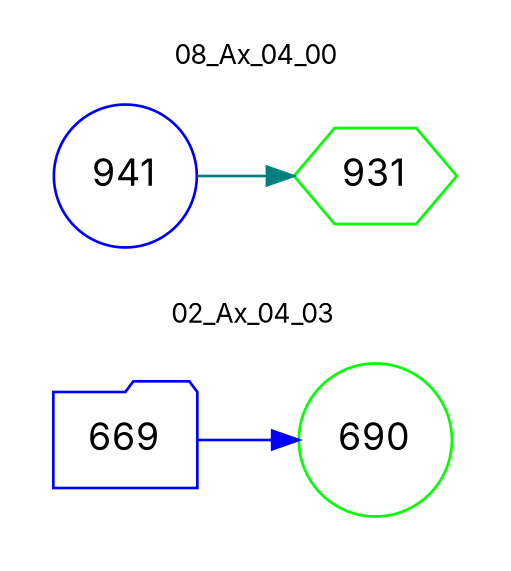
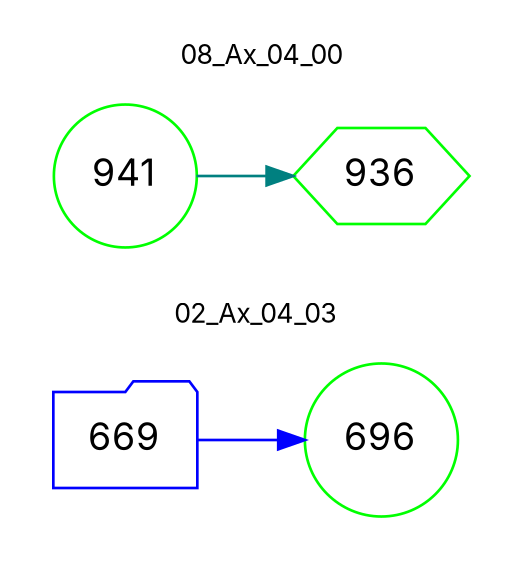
(125, 176) -> (125, 176)
(375, 176) -> (381, 176)
(375, 440) -> (381, 440)
